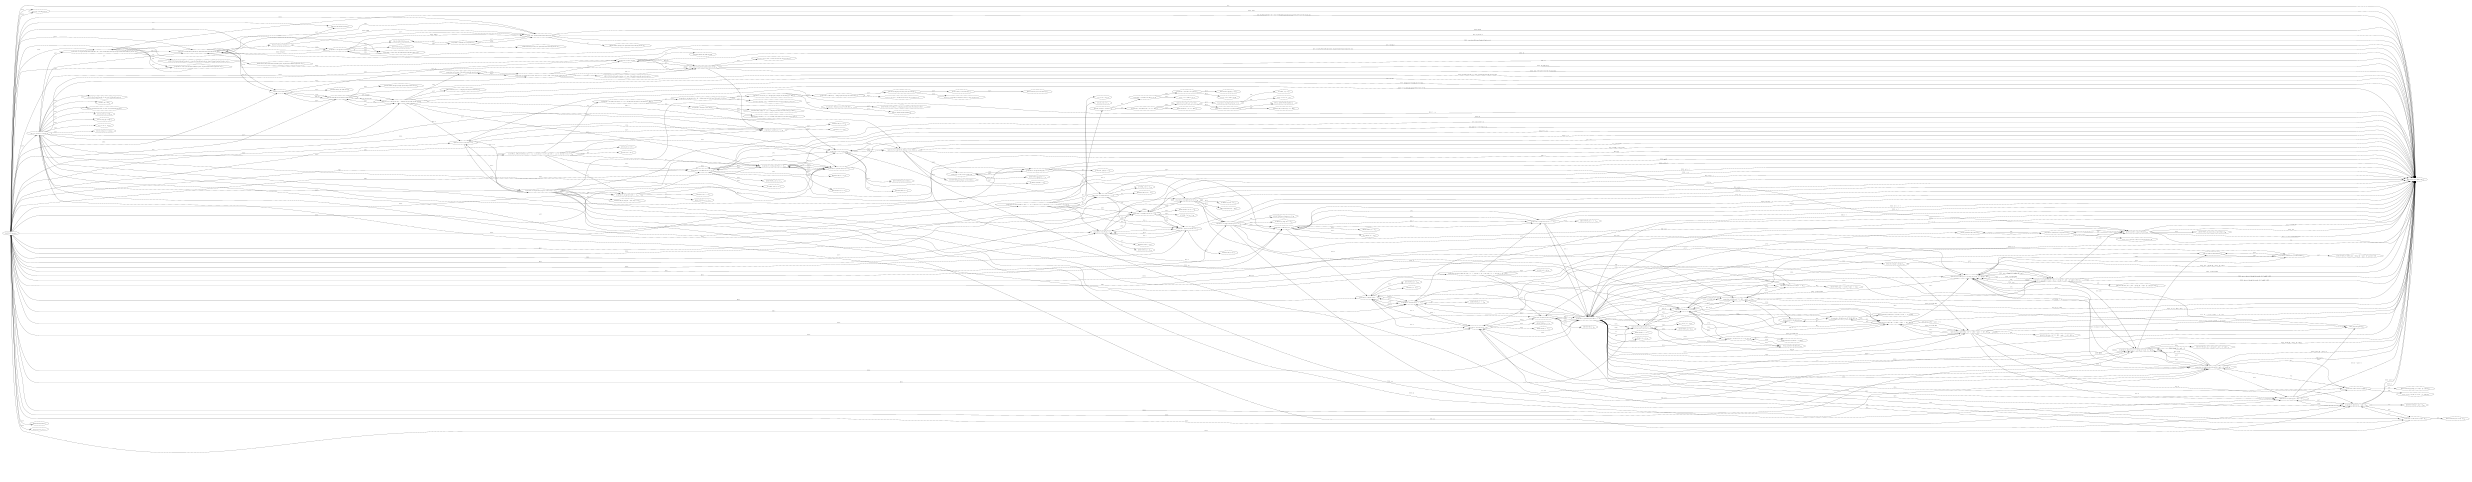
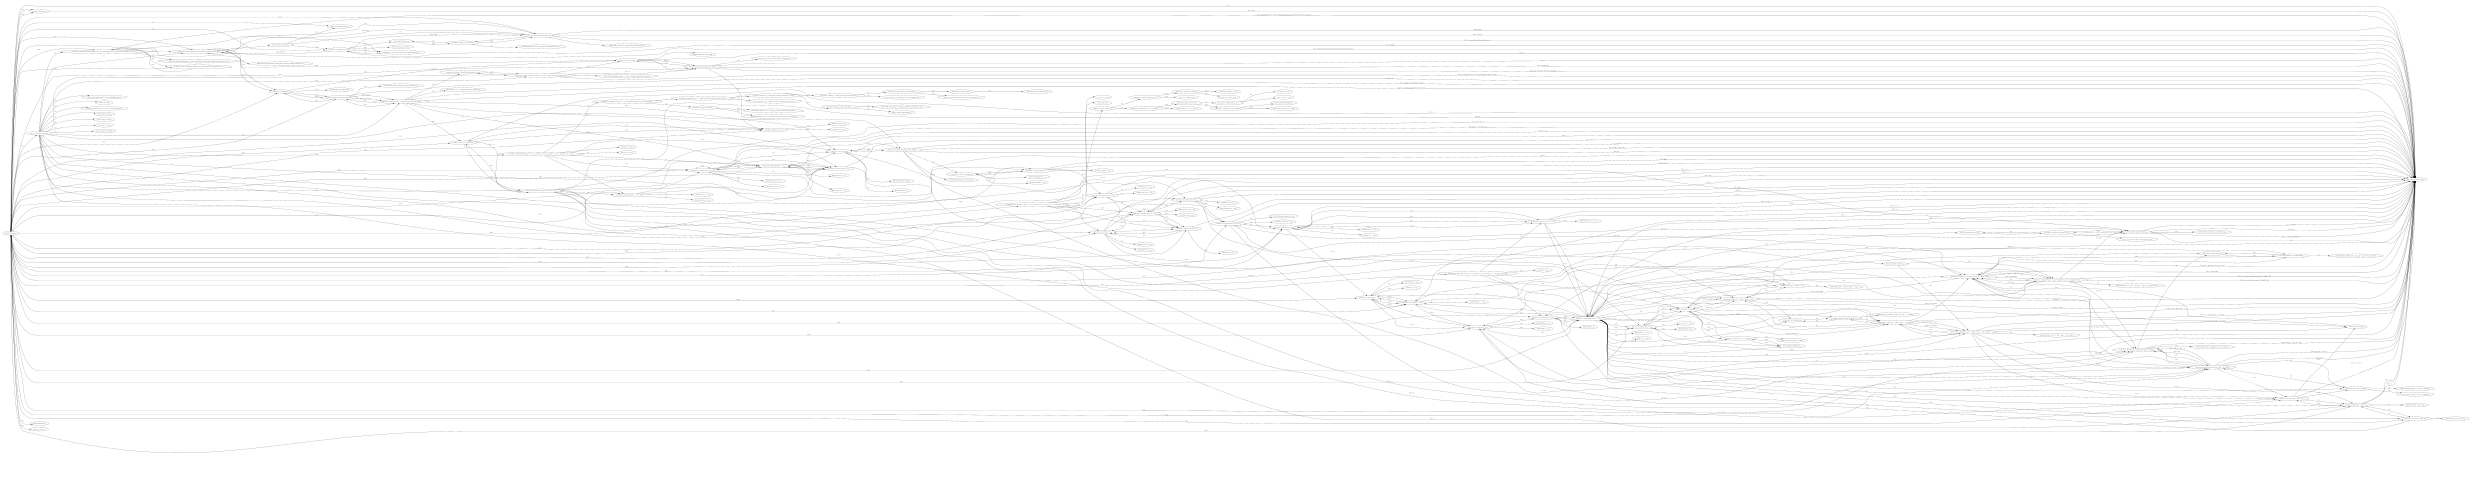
(627, 201) -> none
